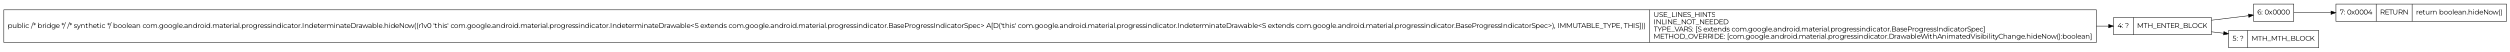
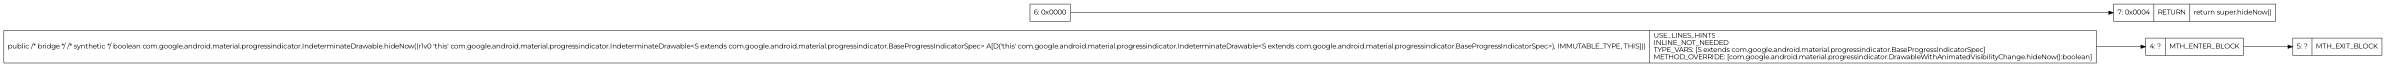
(2459, 12) -> (2233, 12)
(2230, 18) -> none
(2283, 39) -> (2347, 46)
